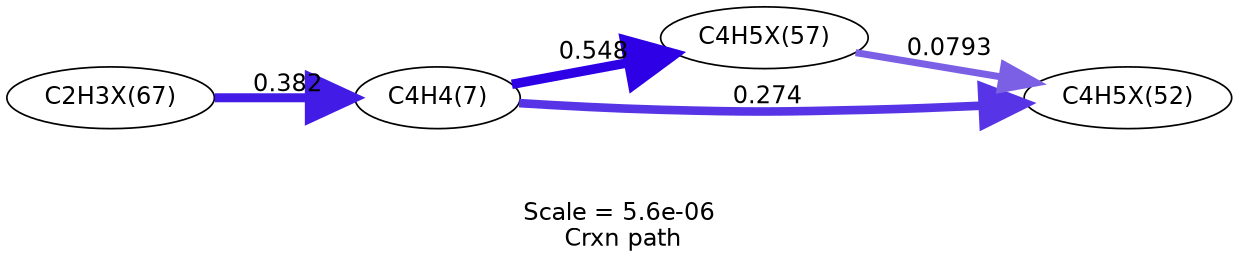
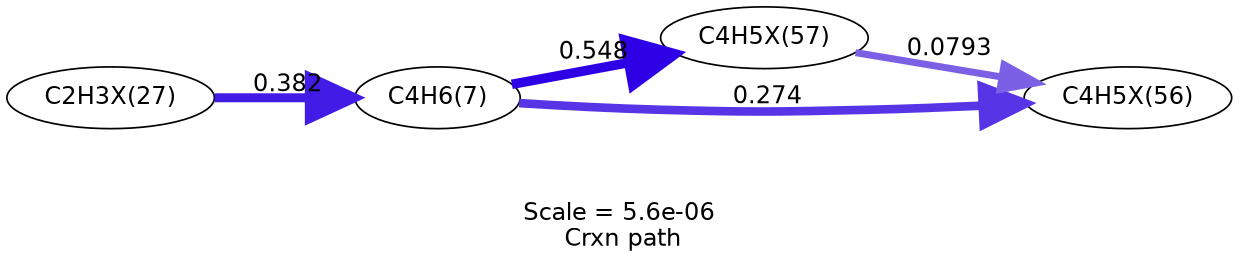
(111, 98) -> (111, 98)
(438, 98) -> (438, 98)
(1128, 98) -> (1128, 98)
